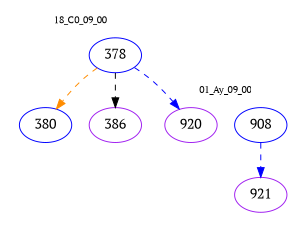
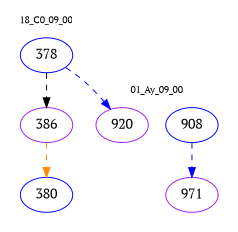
(79, 83) -> (47, 155)
(261, 195) -> (192, 195)
